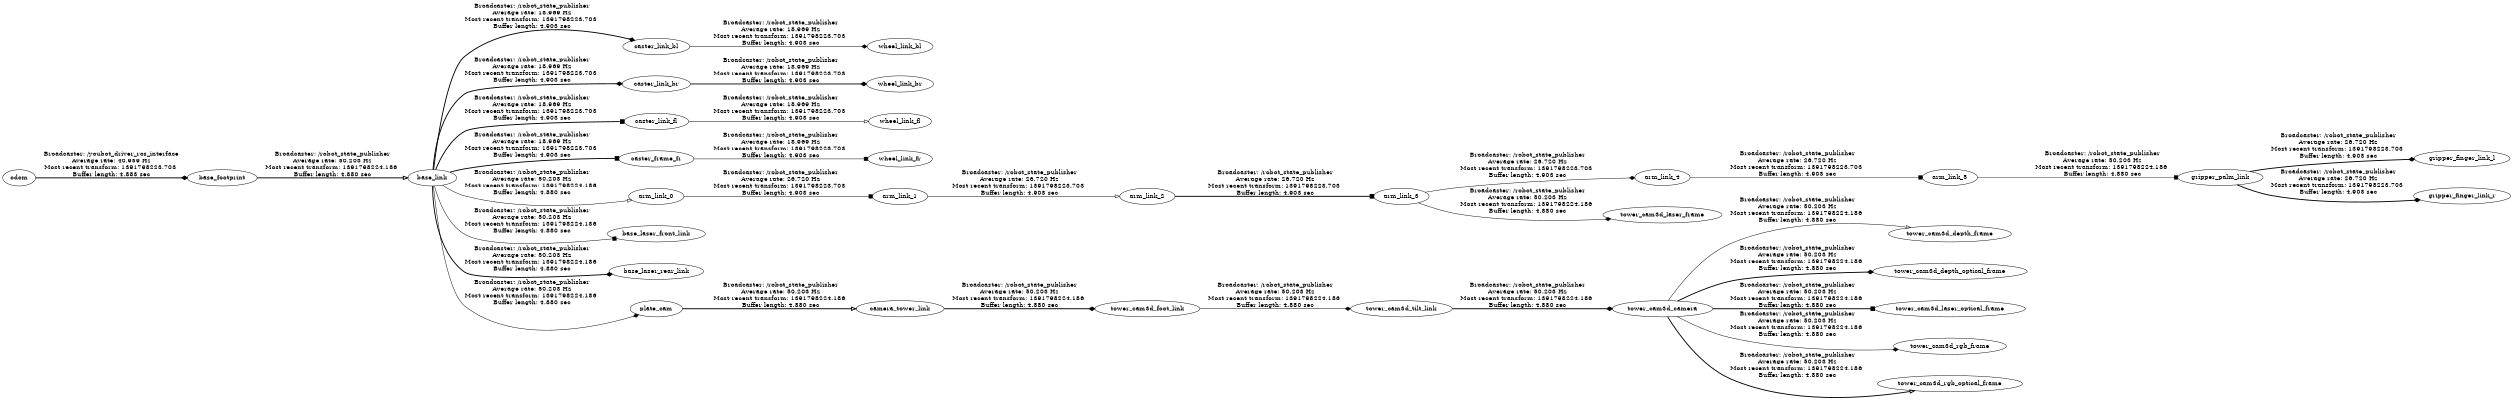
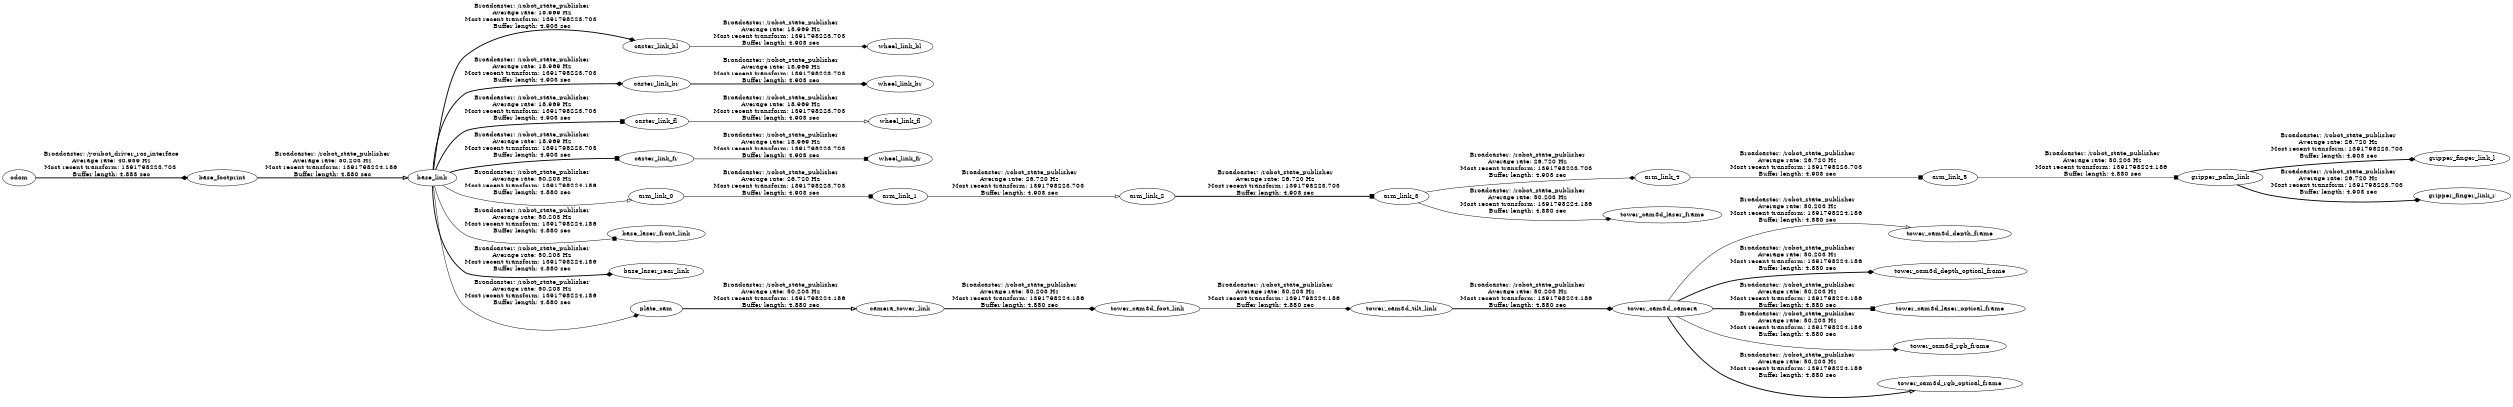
(656, 159) -> (656, 159)
